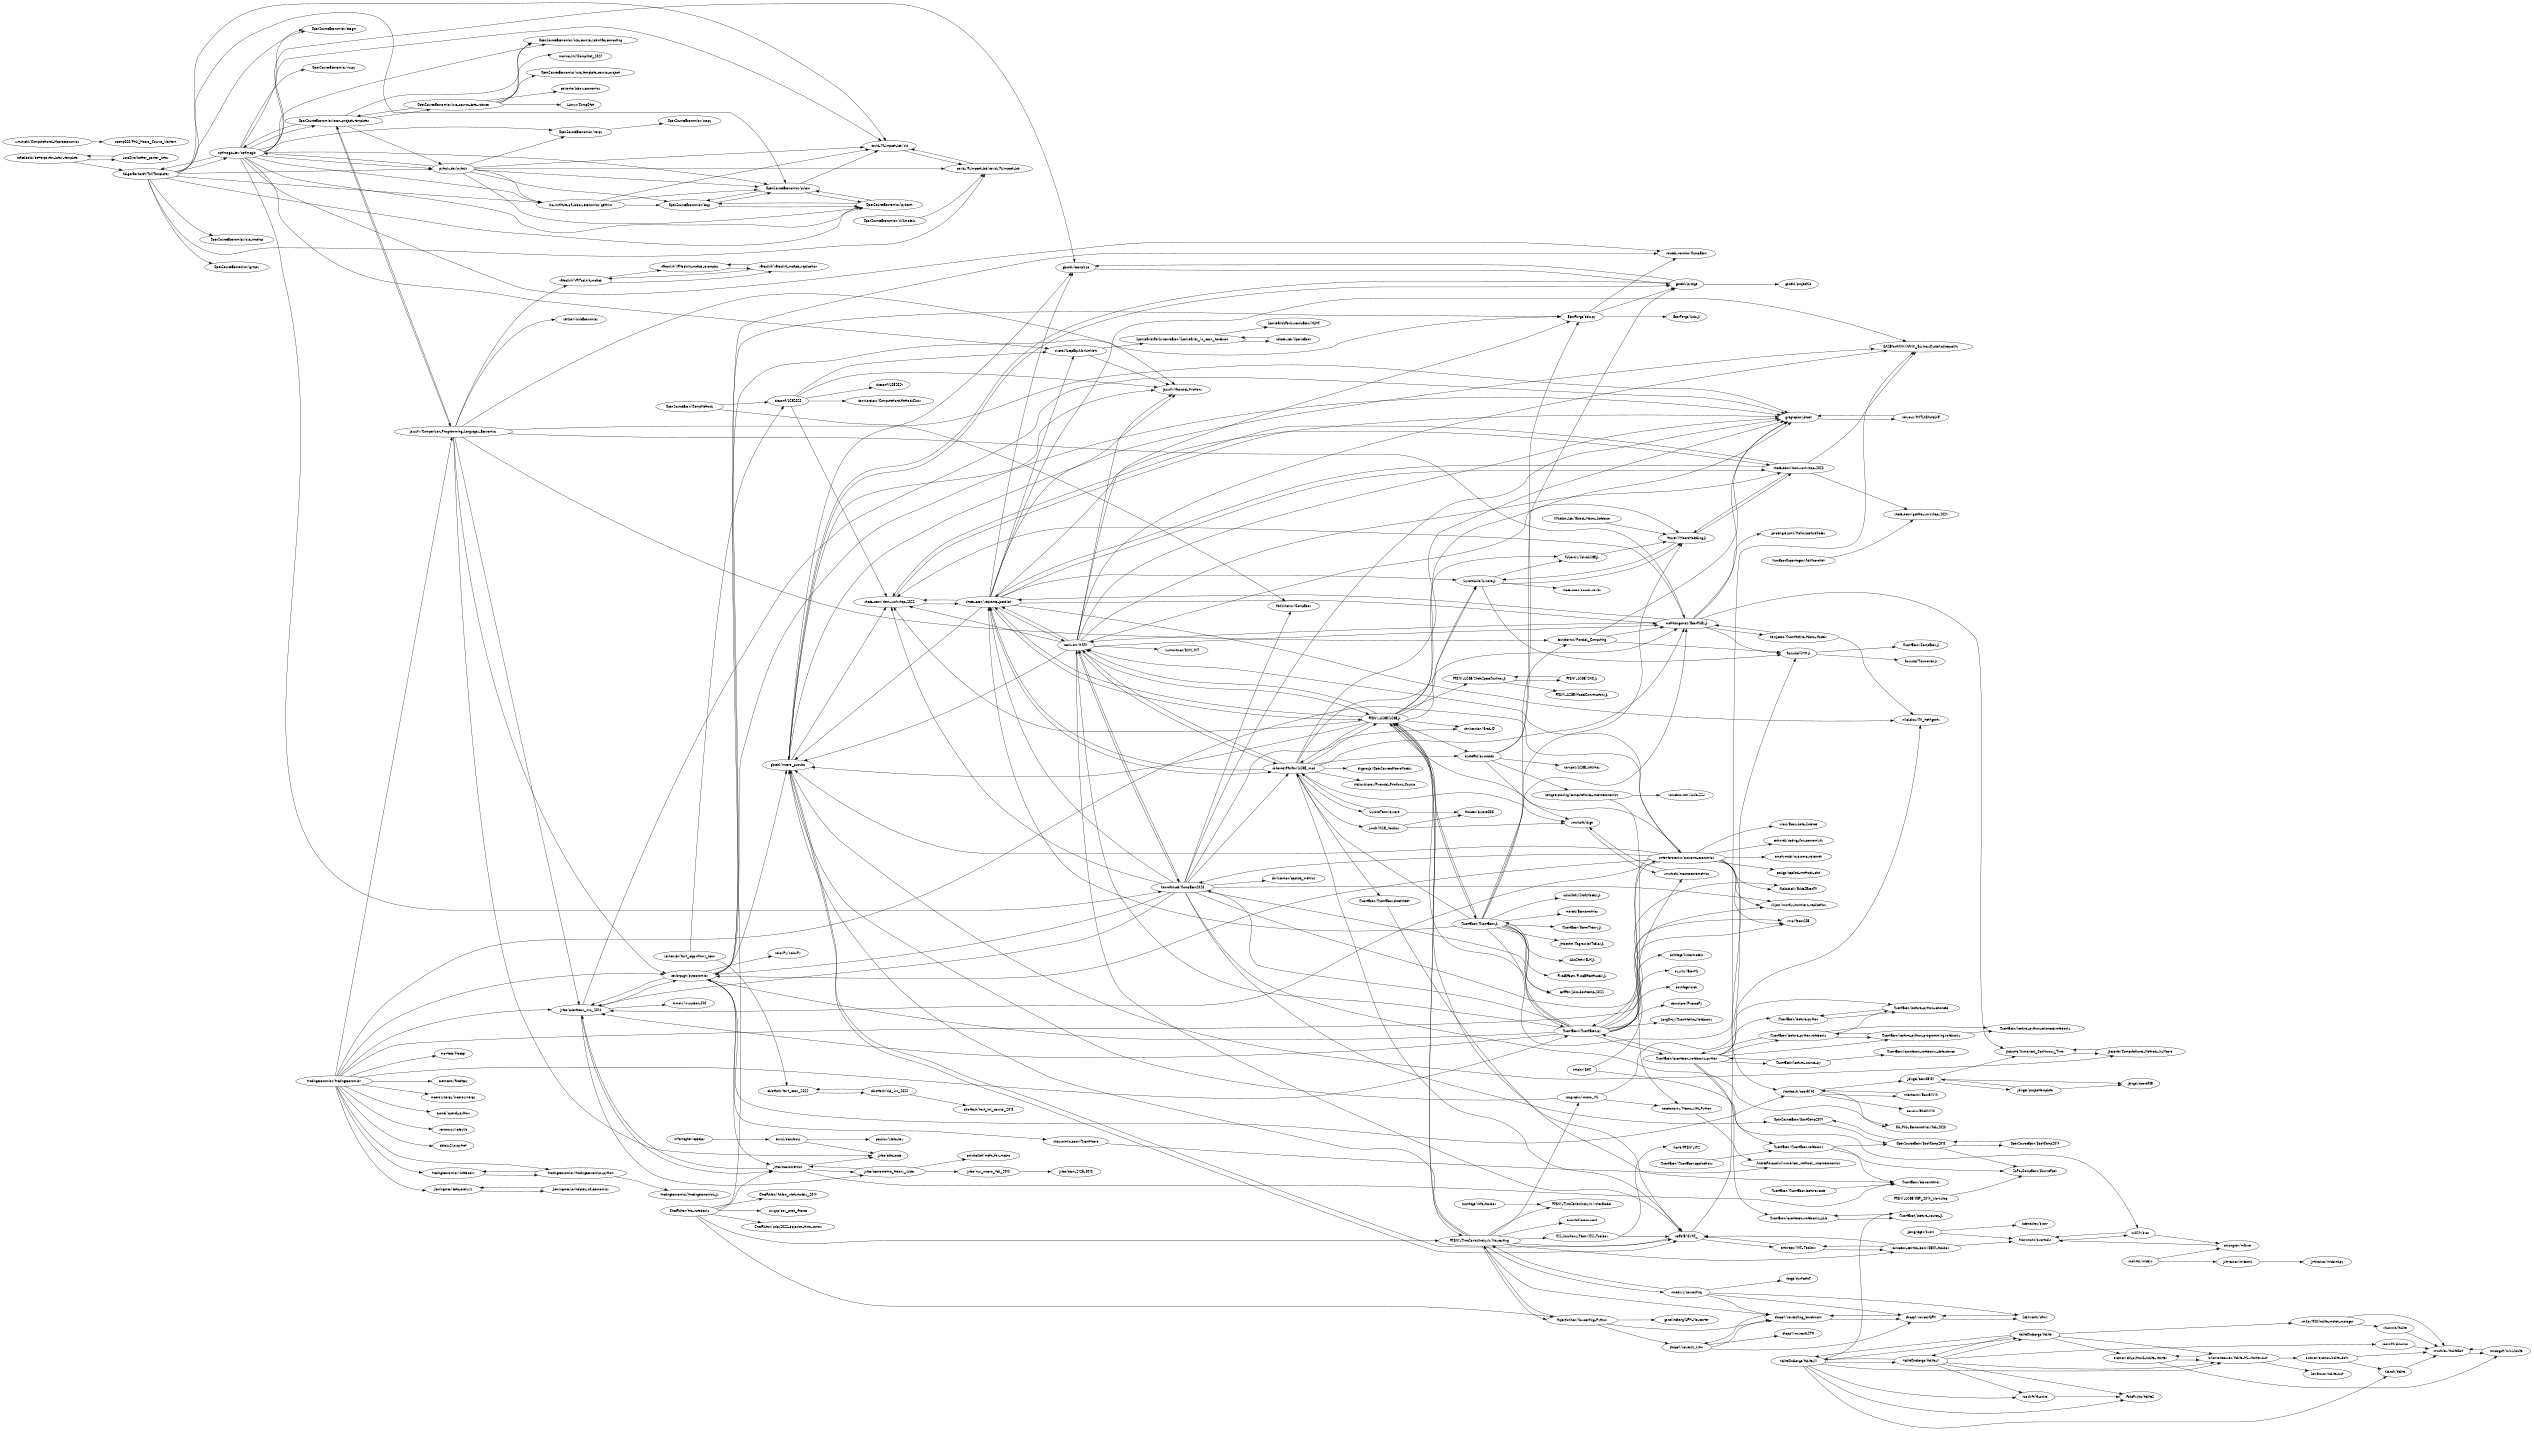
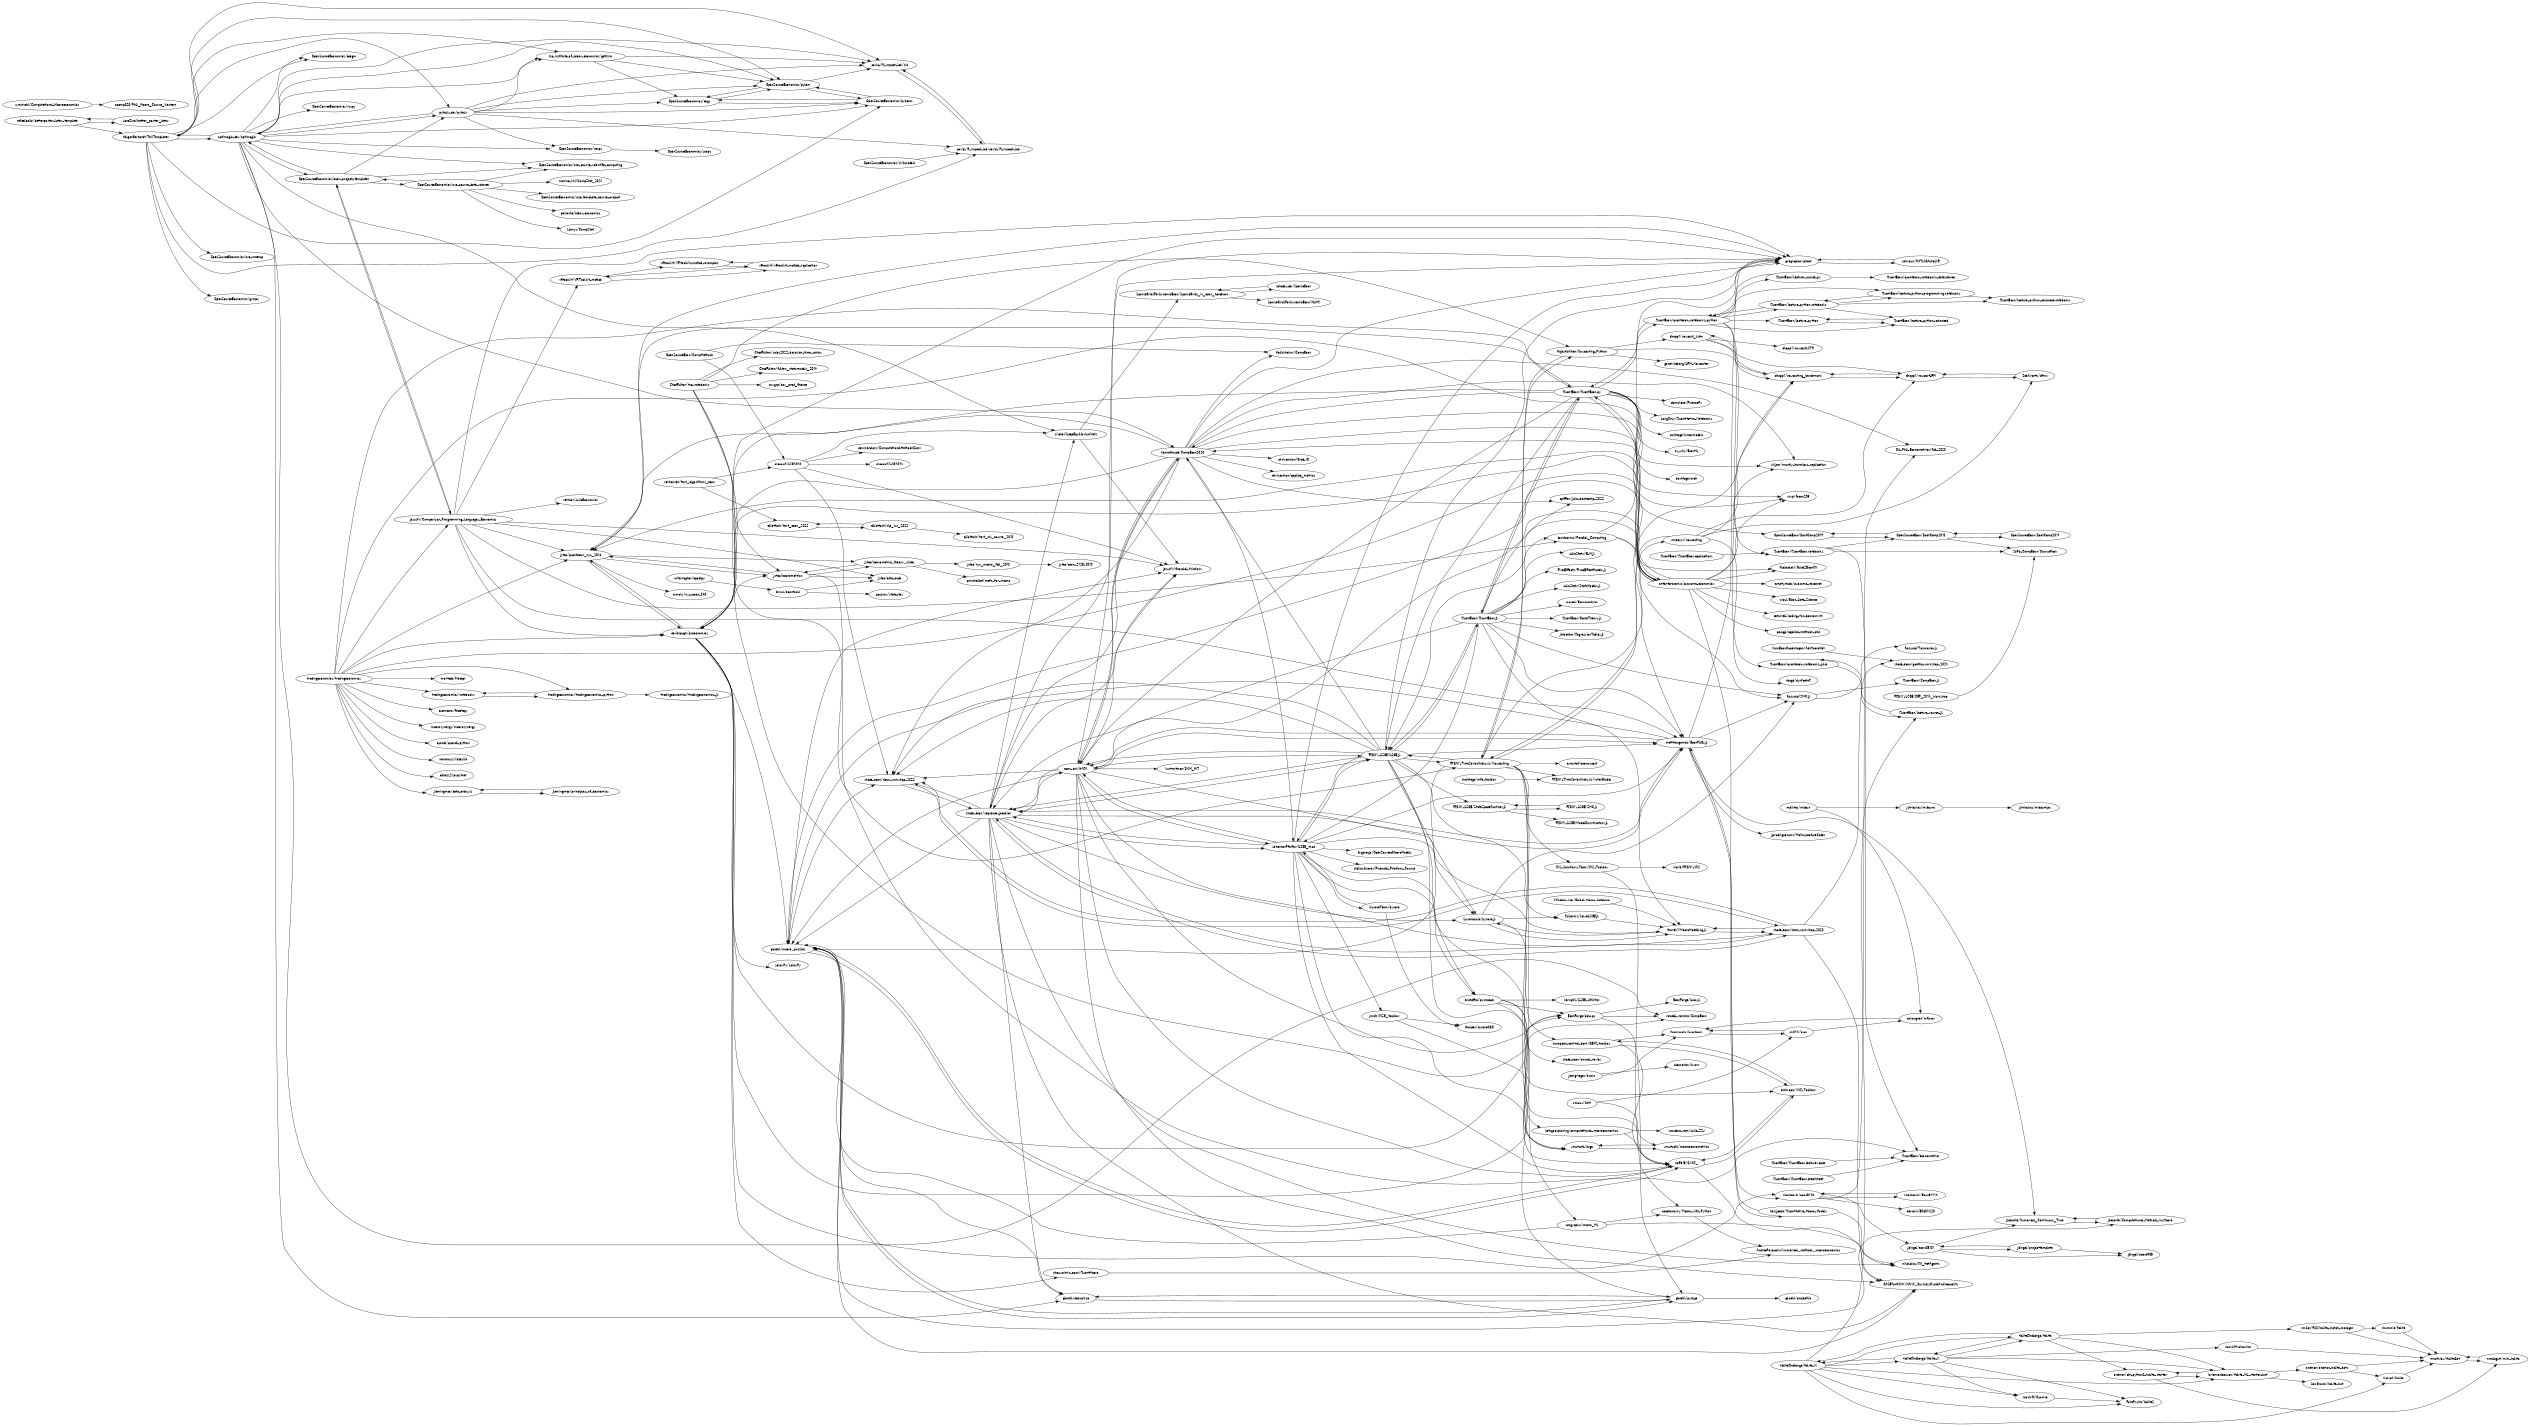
(1431, 724) -> (1289, 612)
(1334, 836) -> (1517, 986)
